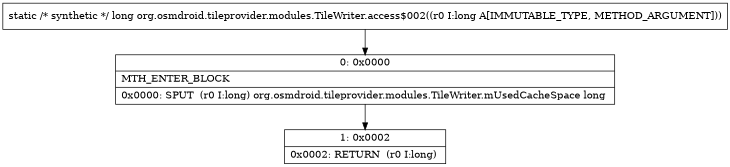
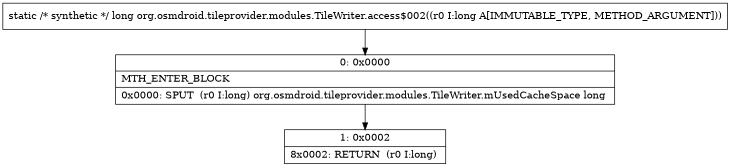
(365, 155) -> (365, 155)
